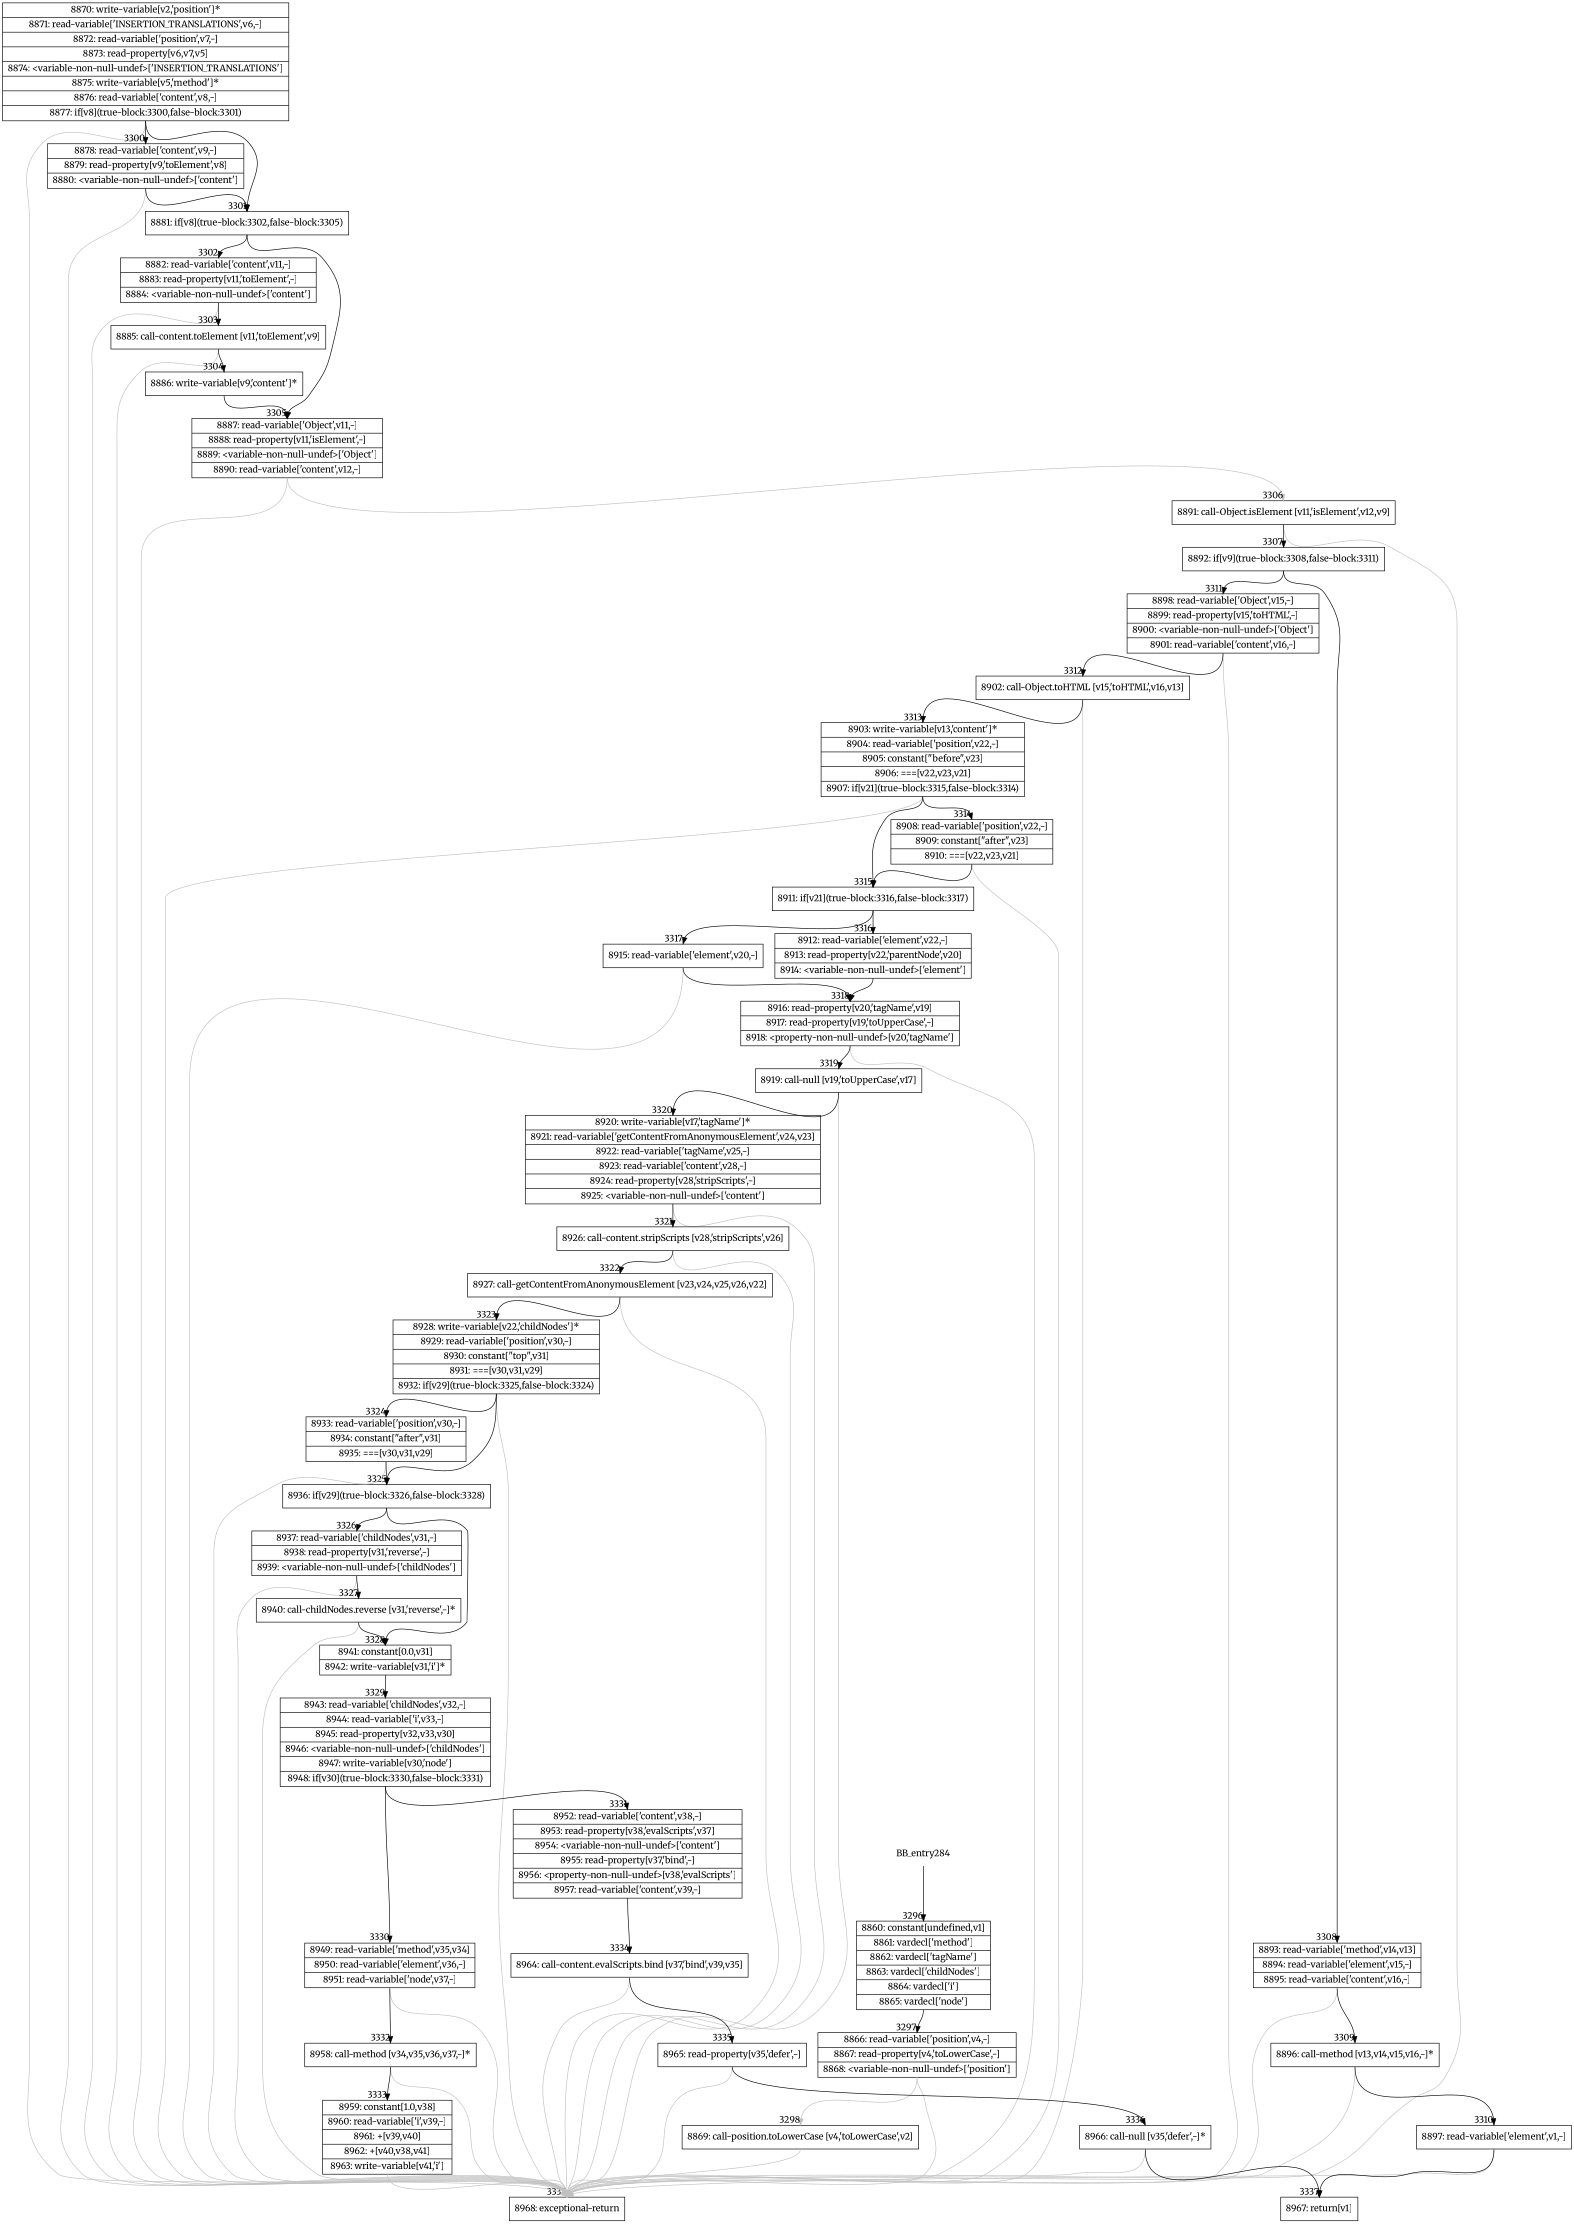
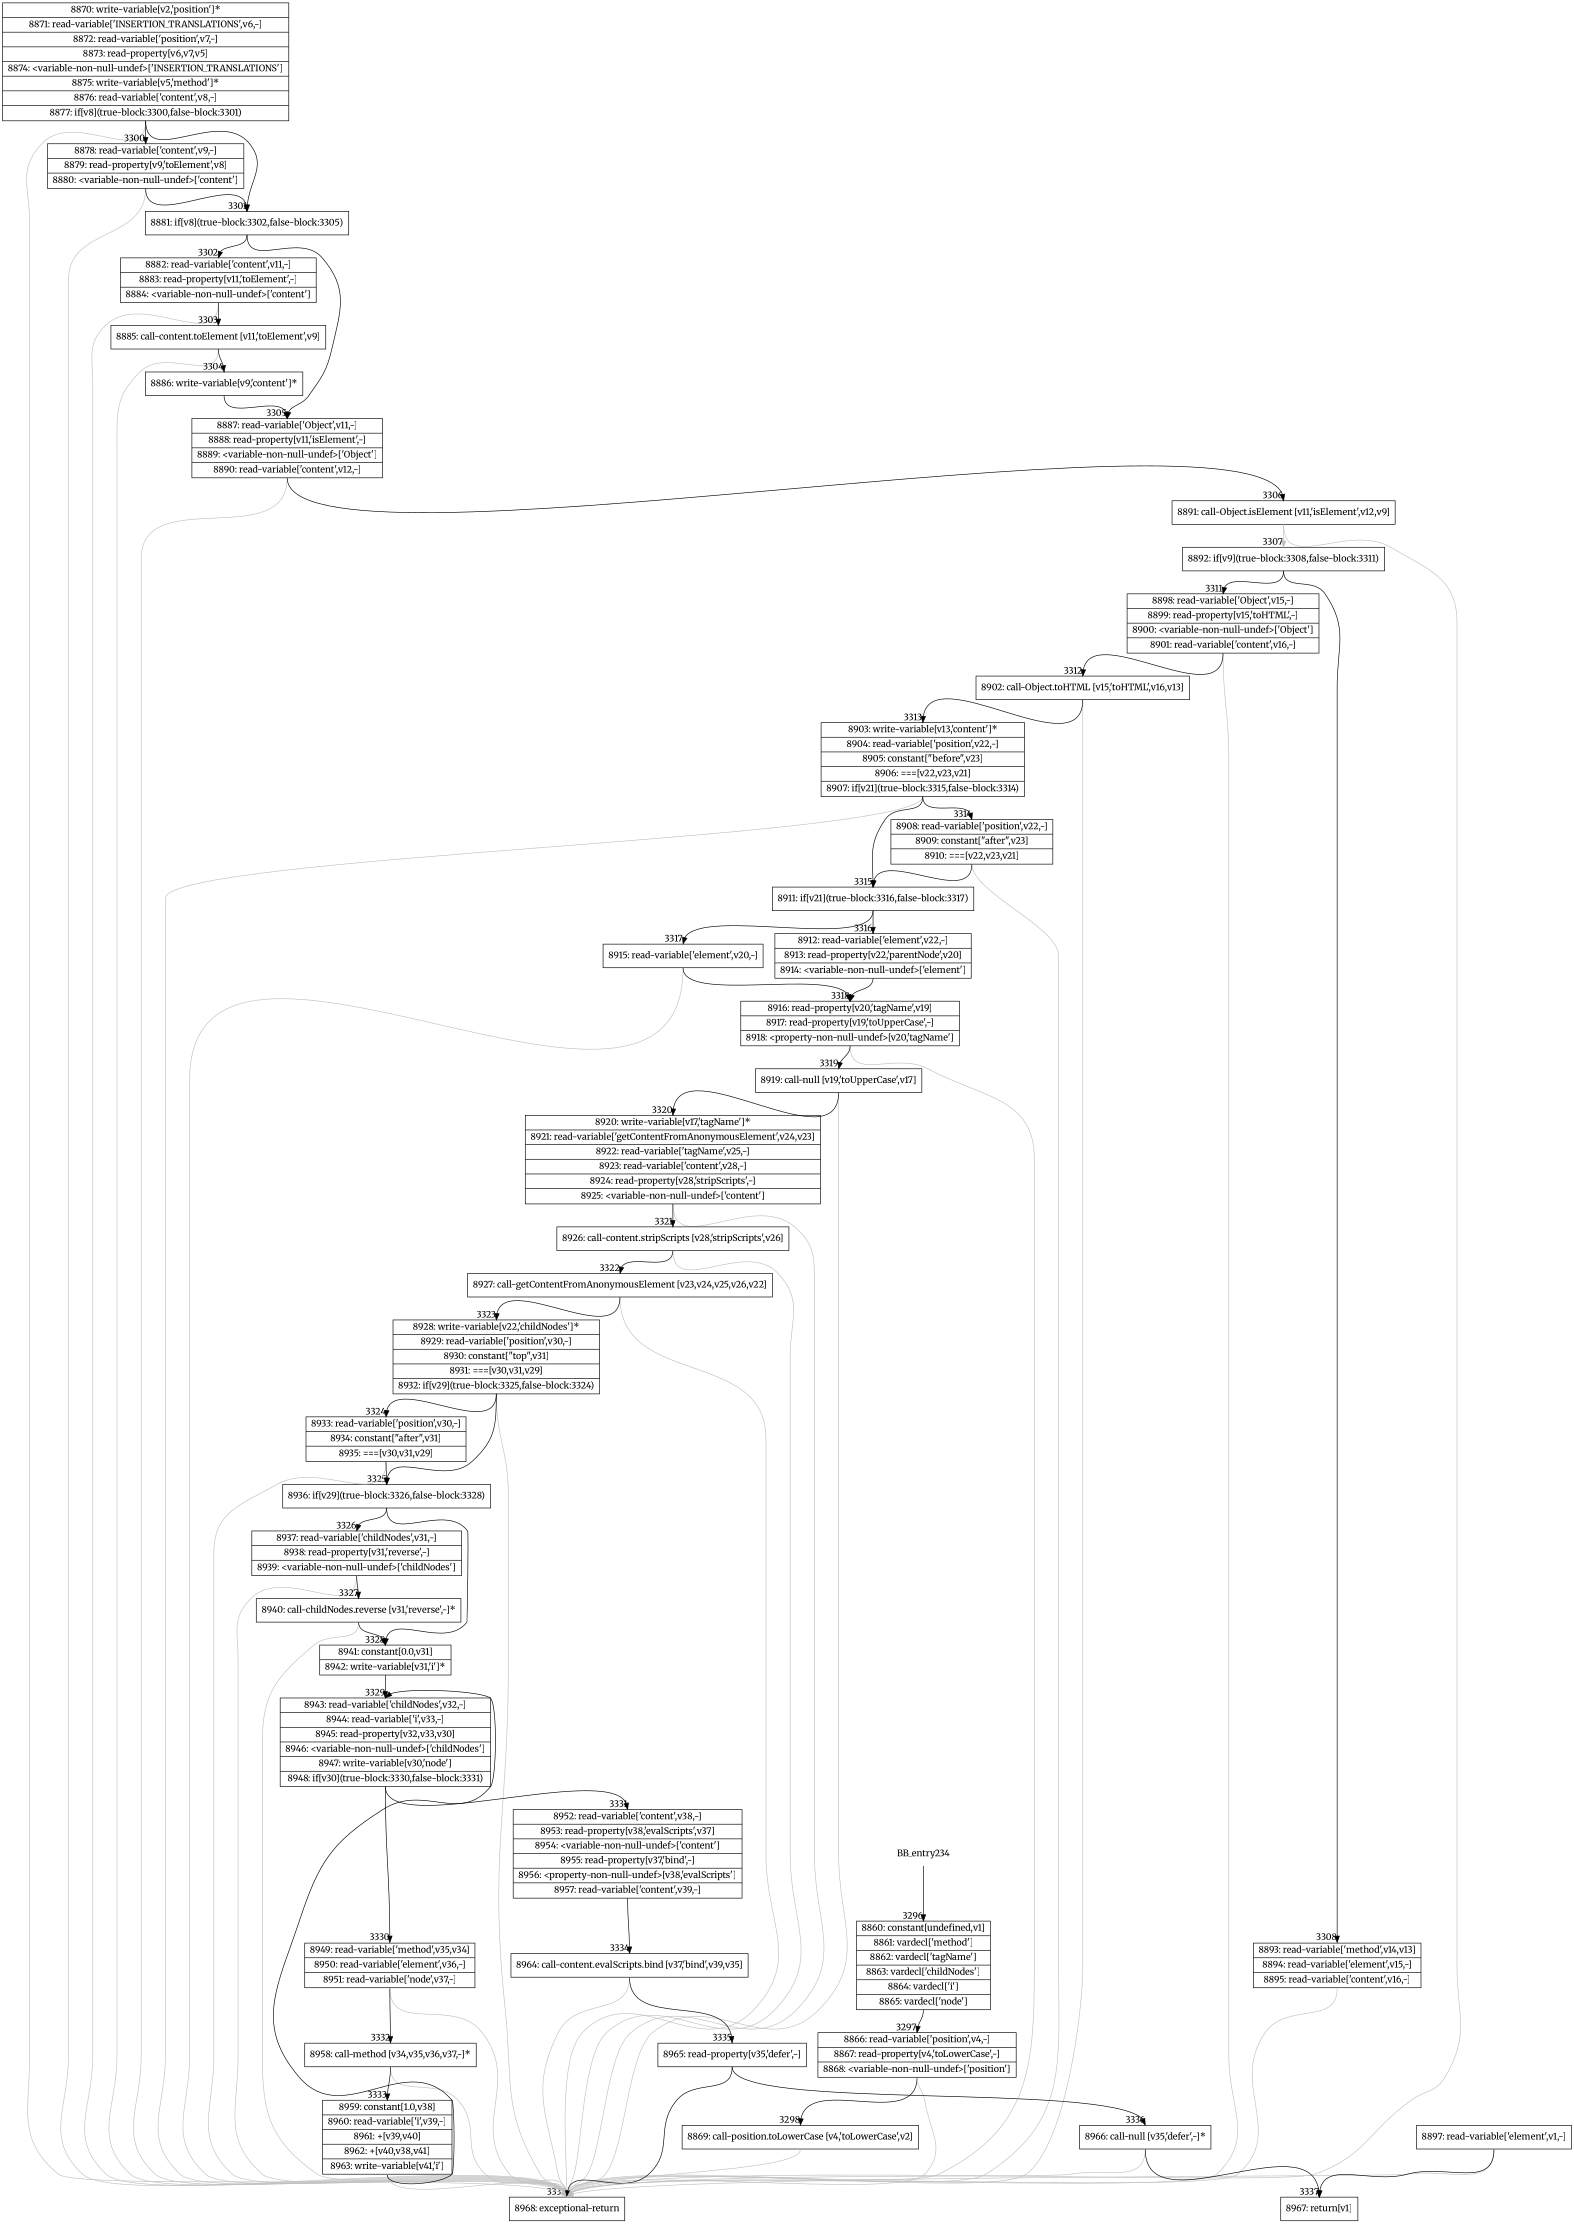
(783, 490) -> (783, 490)
(1284, 533) -> (1284, 533)
(923, 1854) -> (923, 1854)
none -> (295, 1934)
(1355, 2055) -> none
(862, 2101) -> (862, 2101)
(663, 2147) -> (663, 2147)
